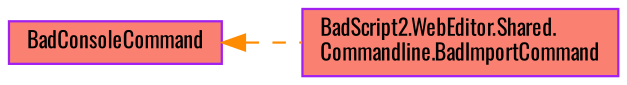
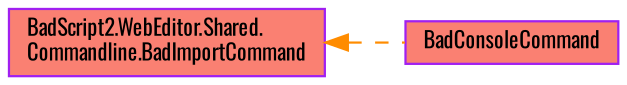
(274, 43) -> (377, 43)
